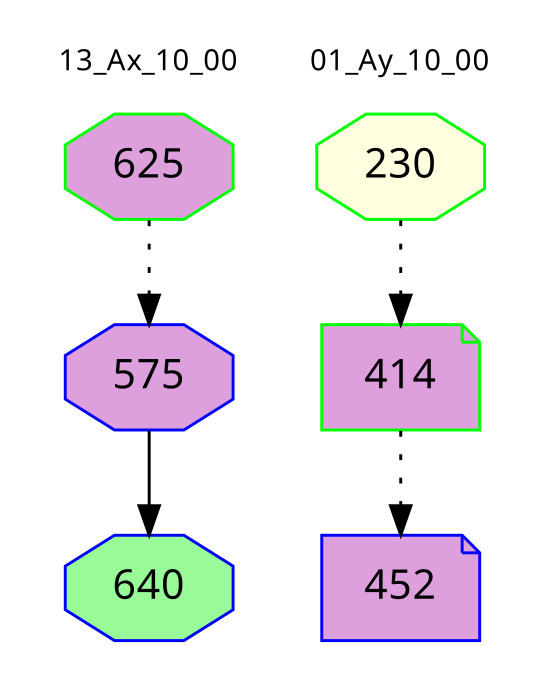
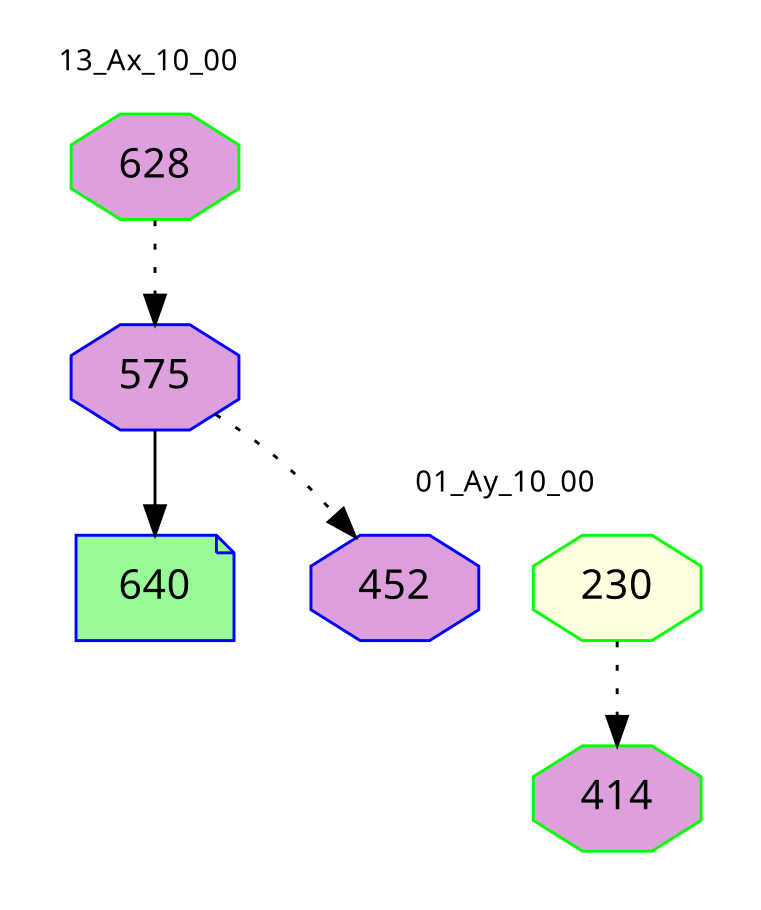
(149, 167) -> (155, 167)
(401, 377) -> (617, 799)
(401, 468) -> (305, 484)
(149, 588) -> (155, 588)
(401, 588) -> (395, 588)
